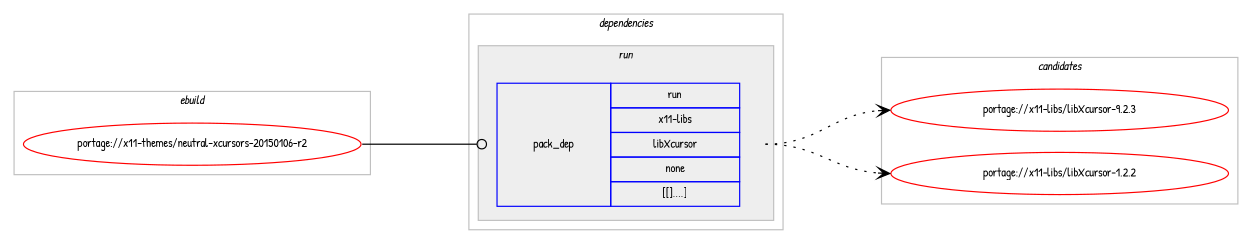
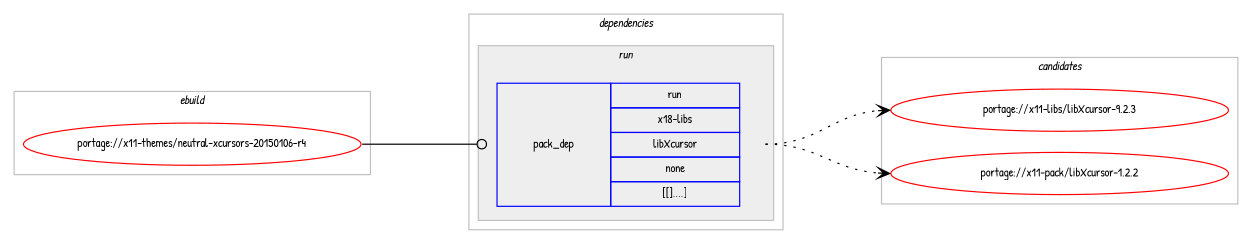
(675, 120) -> (675, 120)
(192, 144) -> (192, 144)
(1060, 173) -> (1060, 173)
